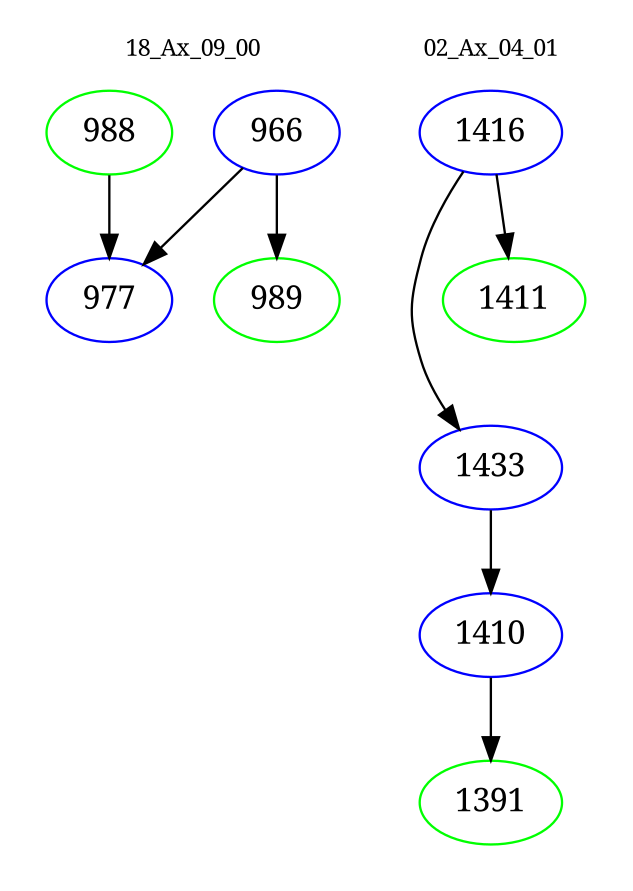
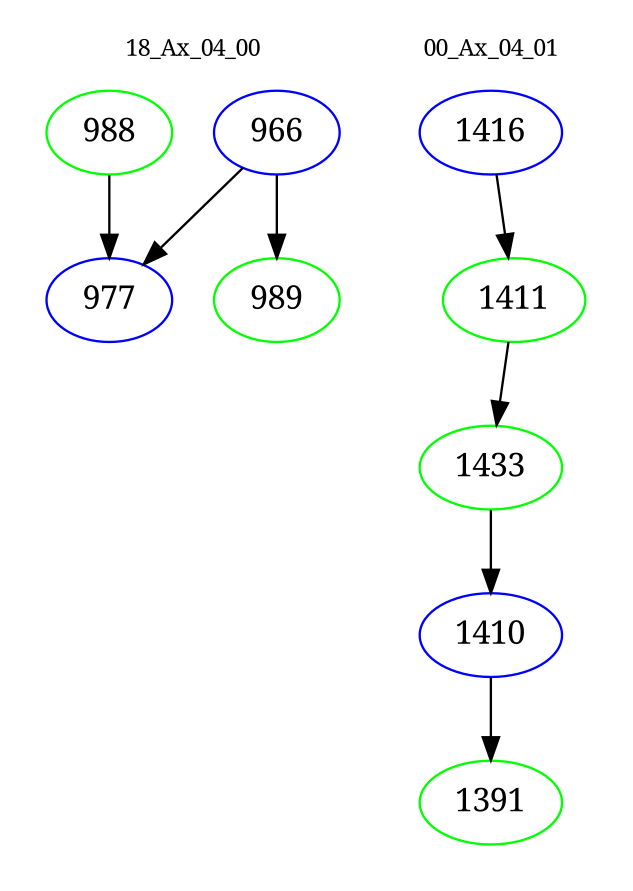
(193, 50) -> (193, 50)
(491, 50) -> (491, 50)
(414, 289) -> (504, 372)
(491, 468) -> (491, 468)
